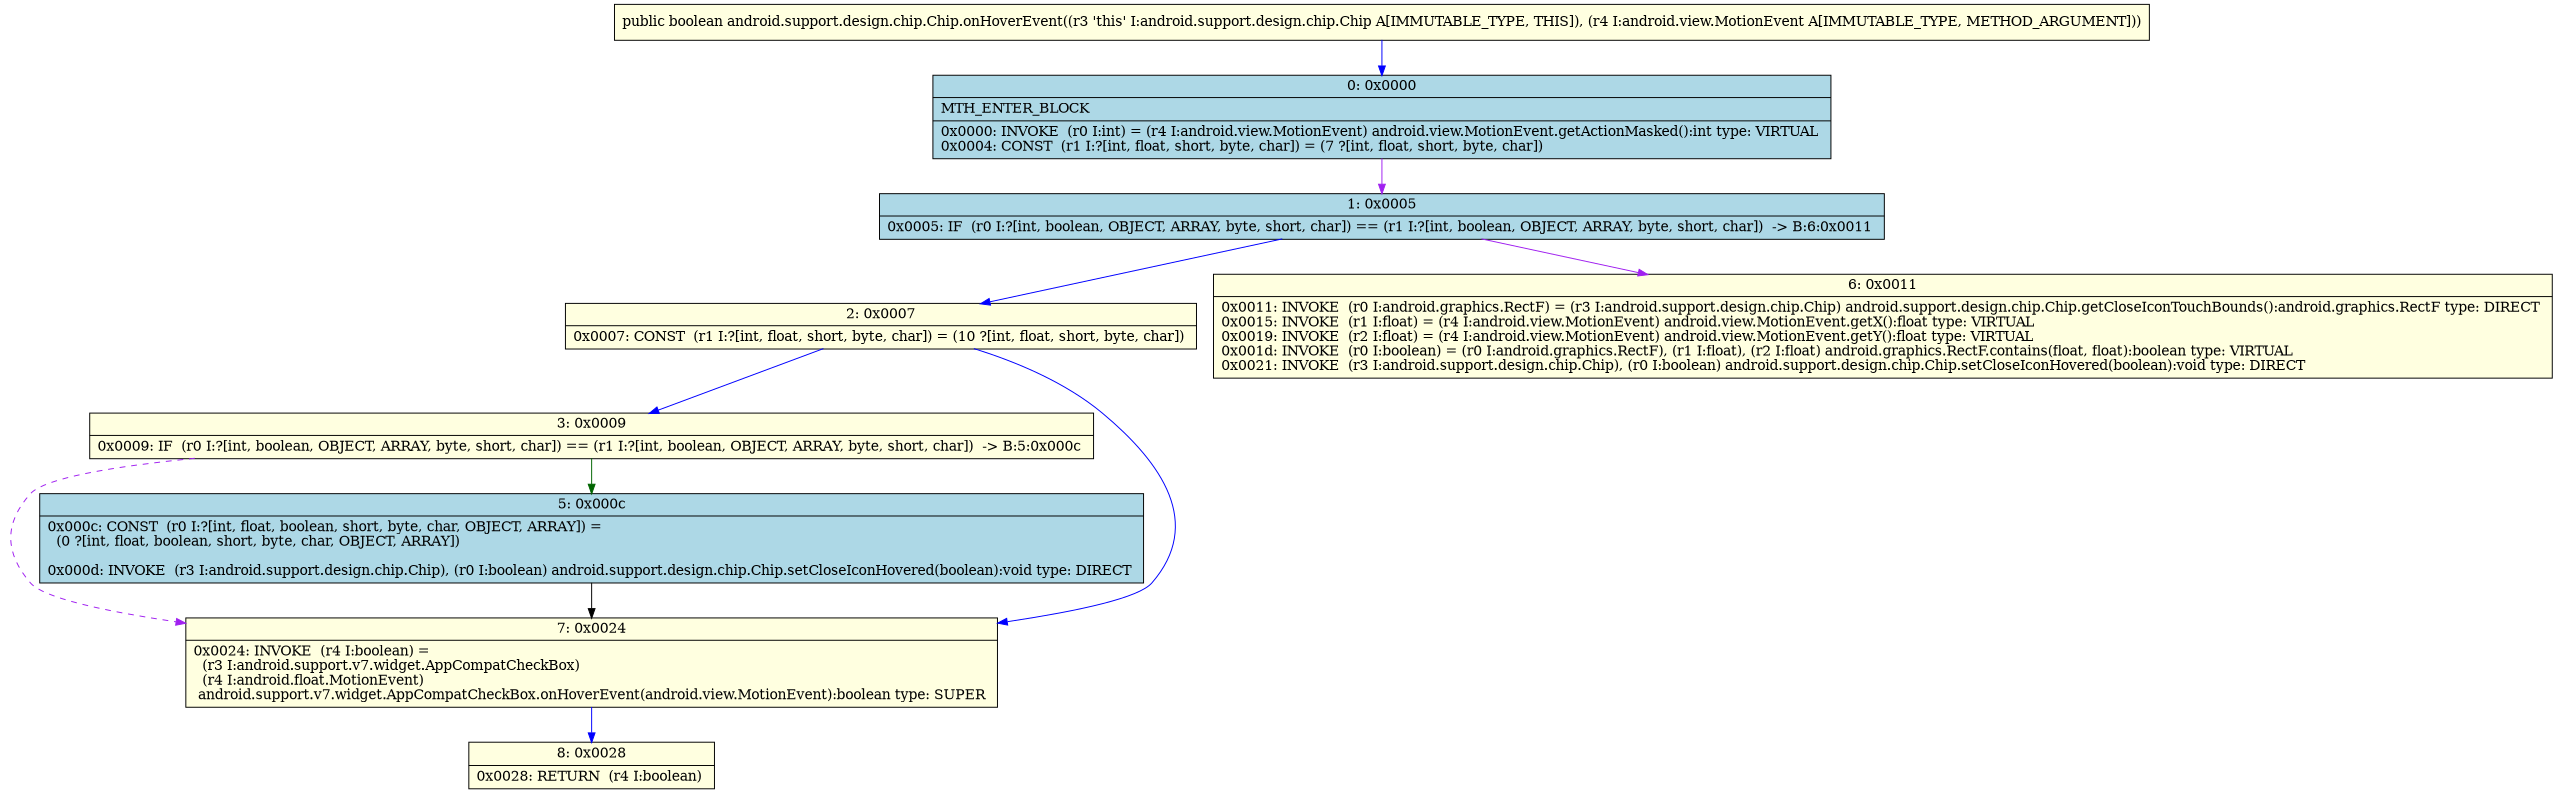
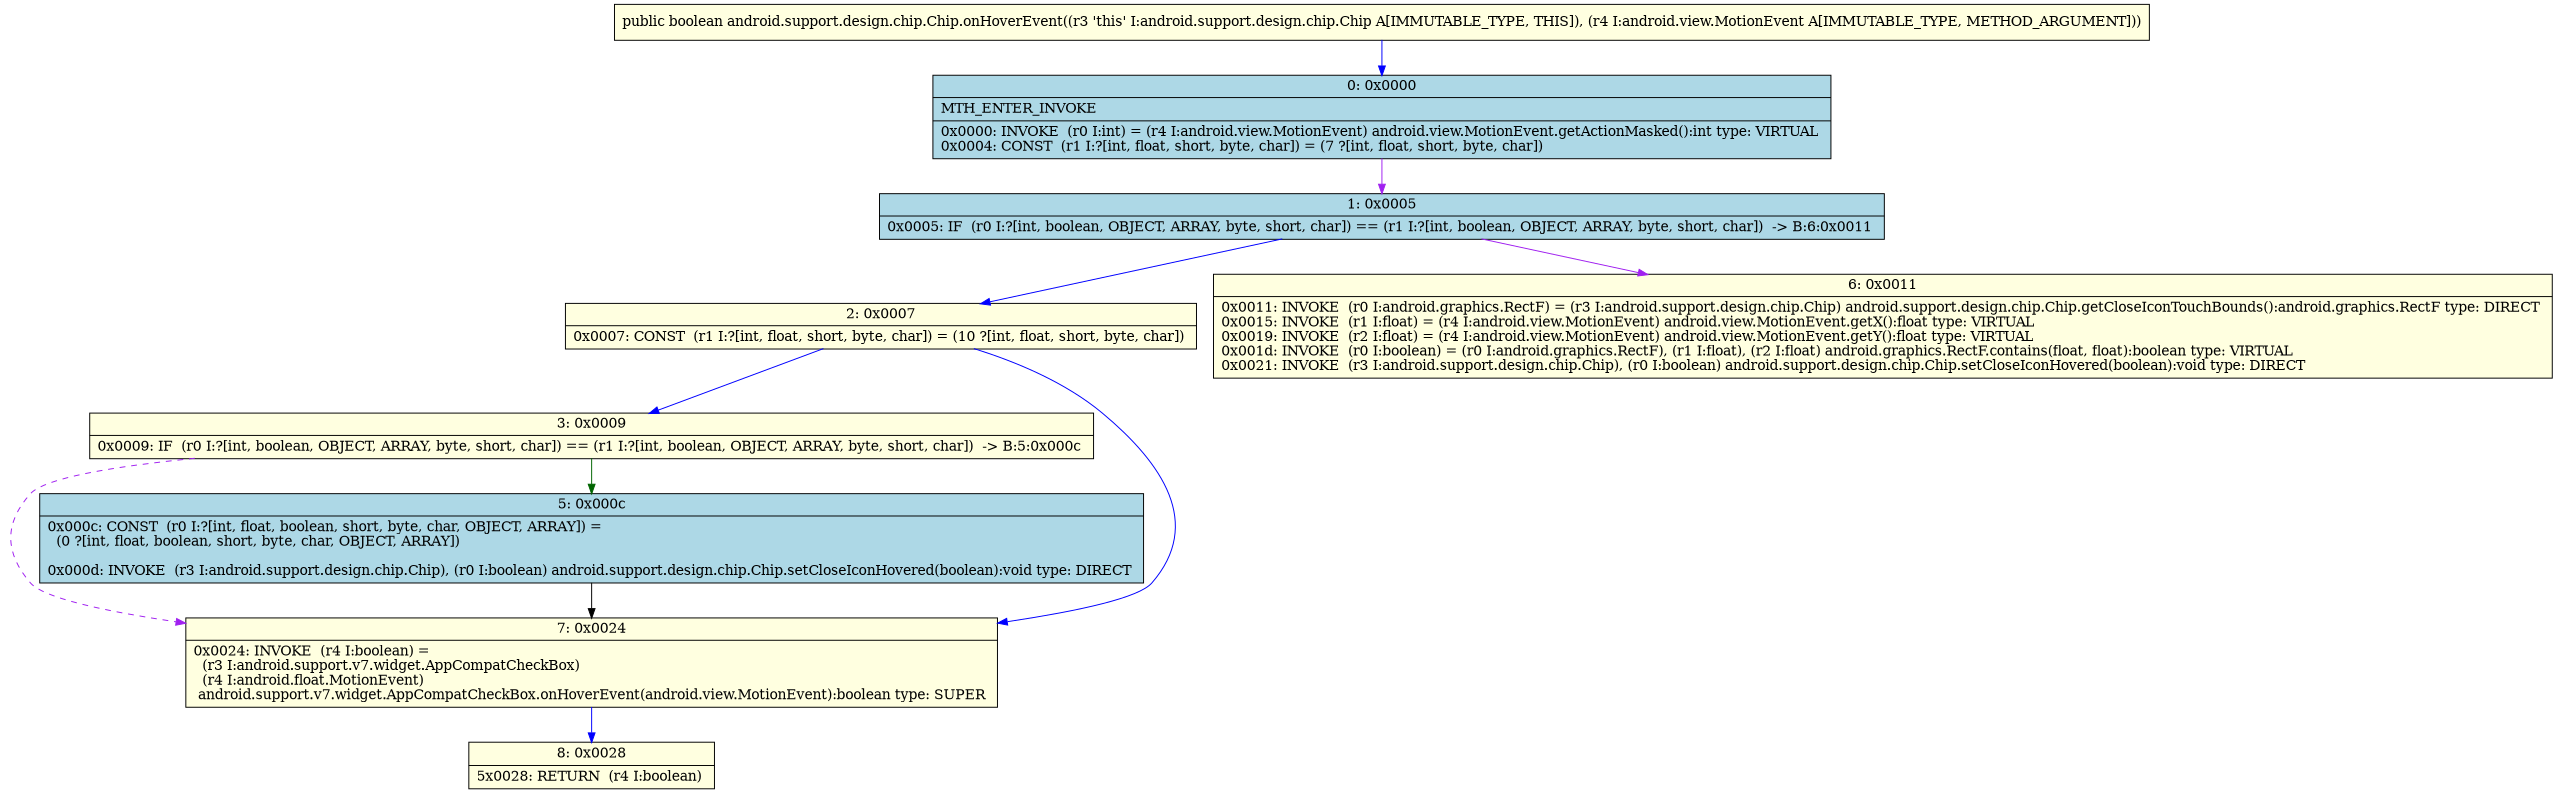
(1015, 109) -> (1019, 109)
(592, 777) -> (592, 777)
